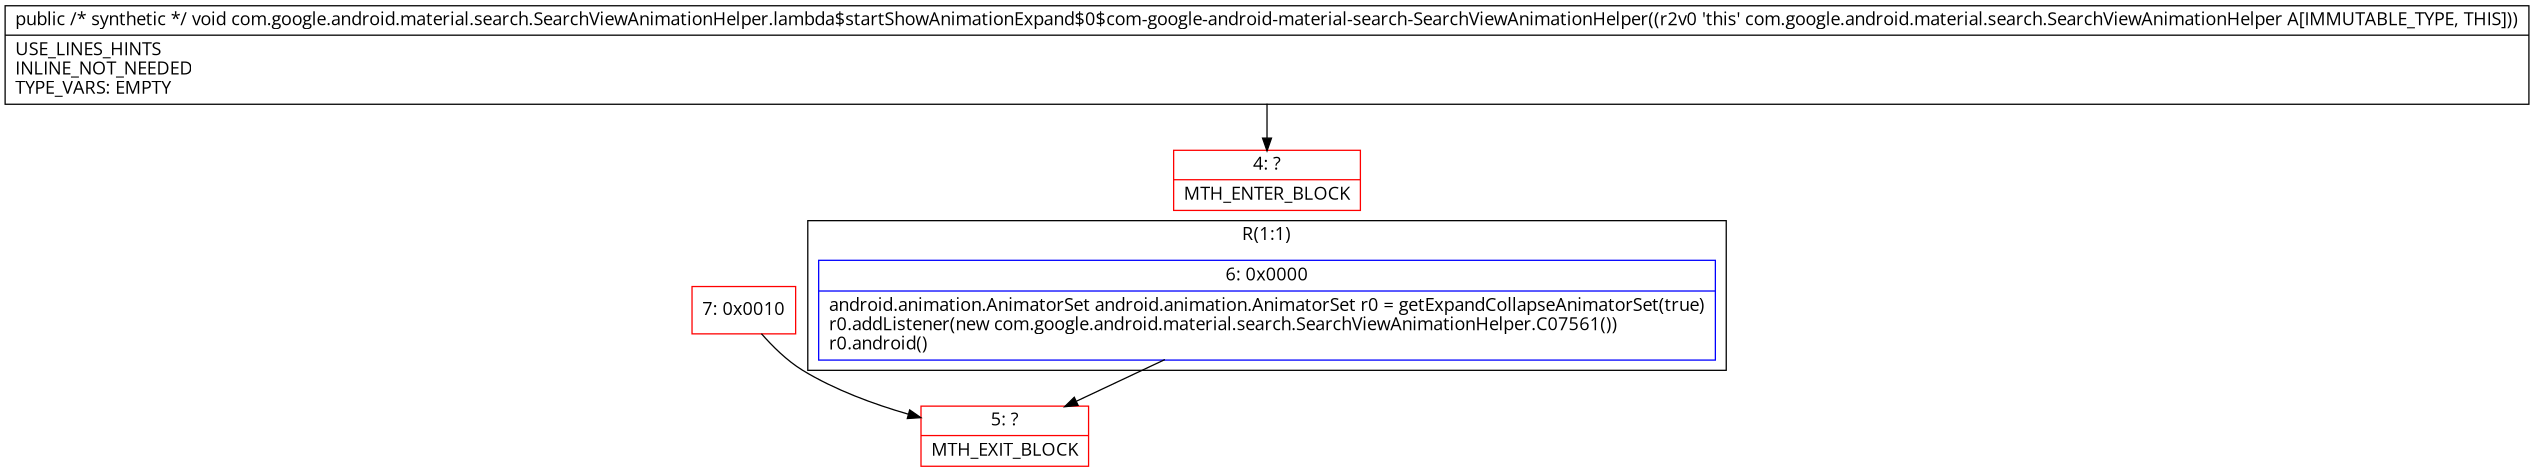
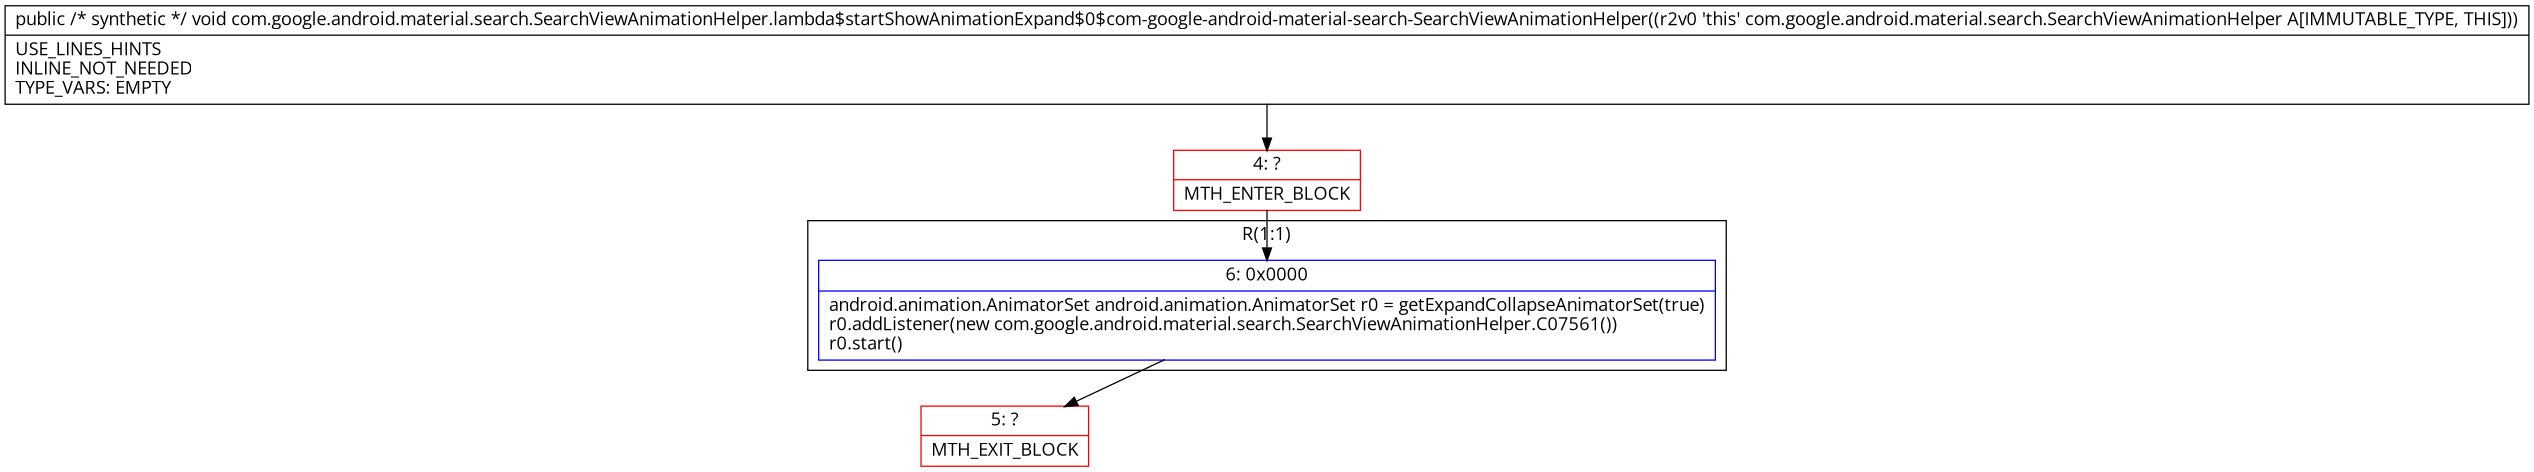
none -> (1267, 229)
(744, 310) -> none
(879, 344) -> (866, 344)
